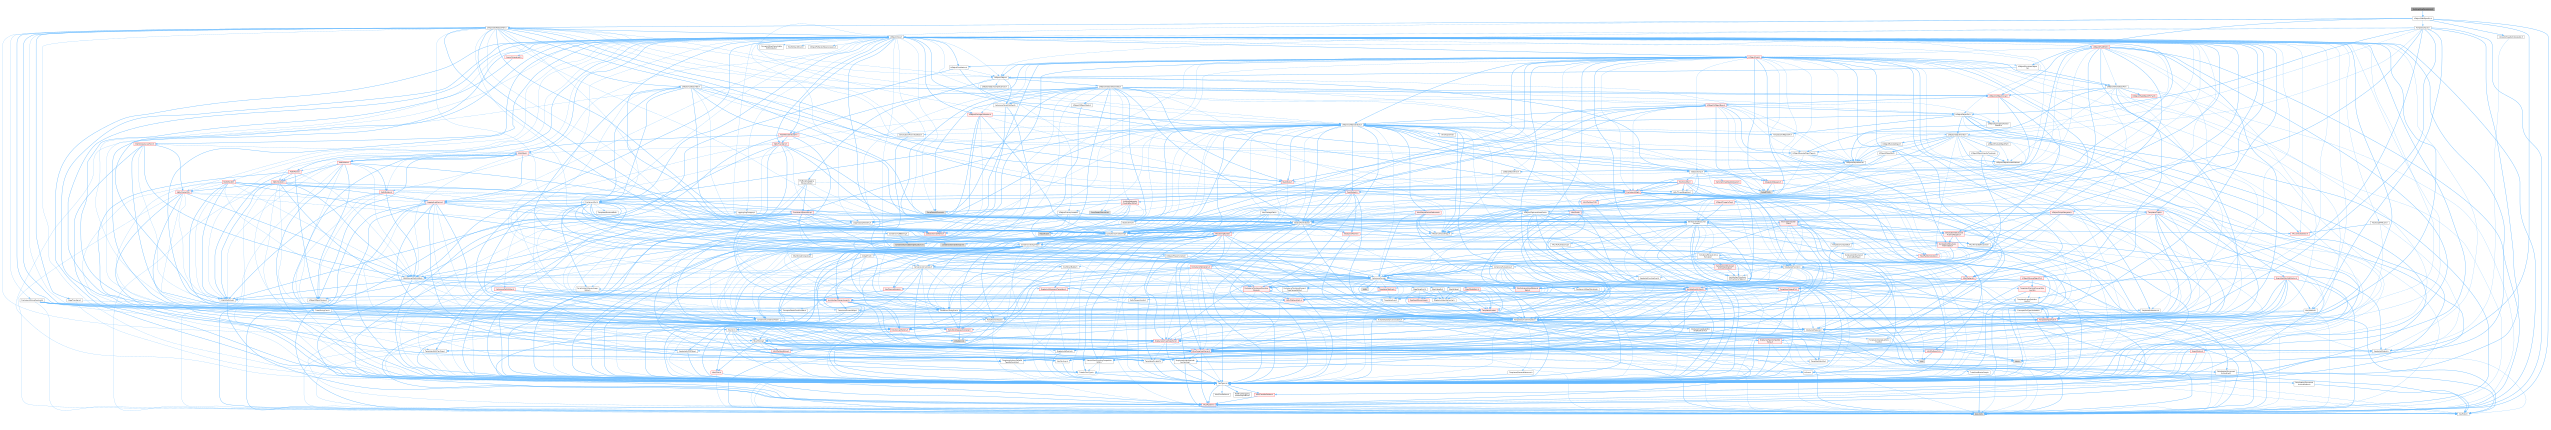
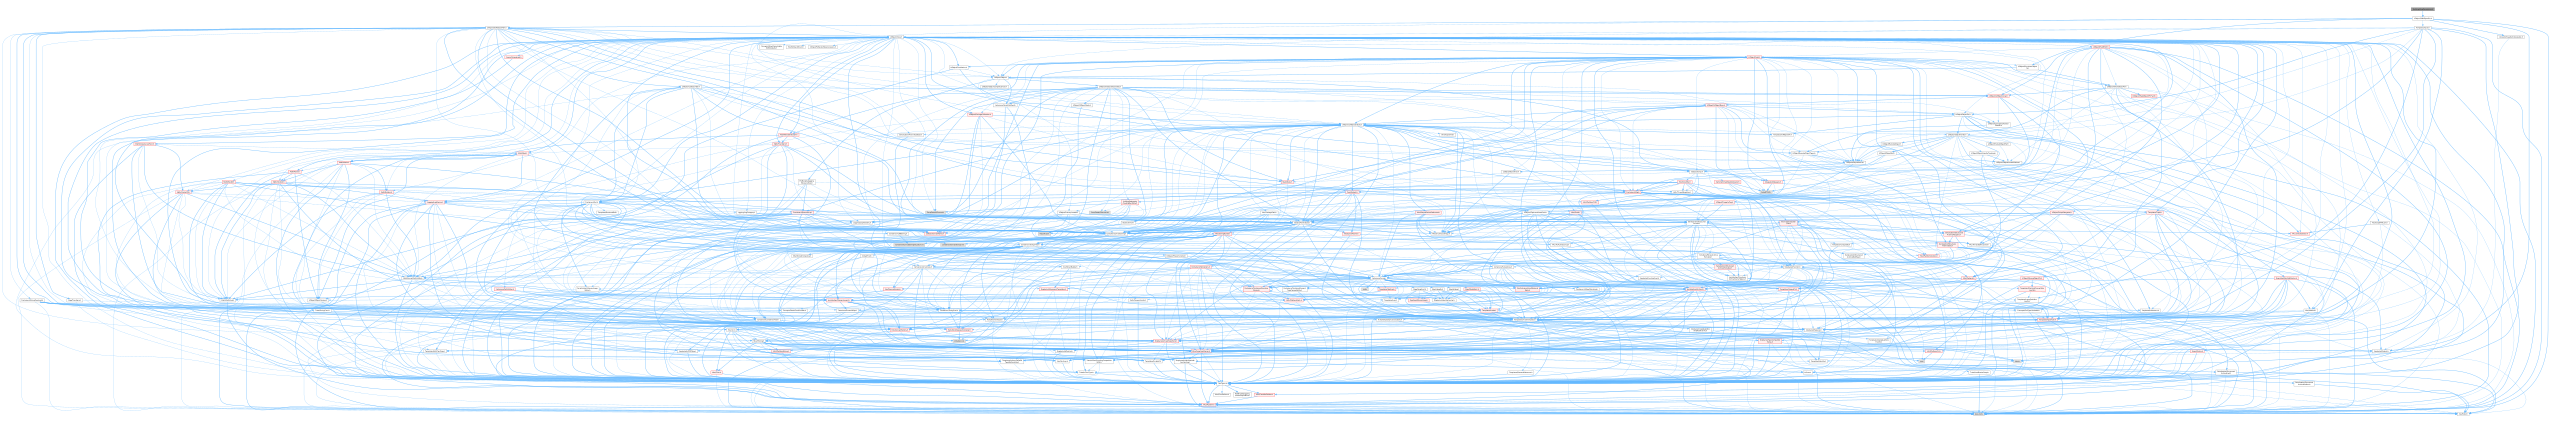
(1146, 280) -> (1382, 239)
(847, 320) -> none
